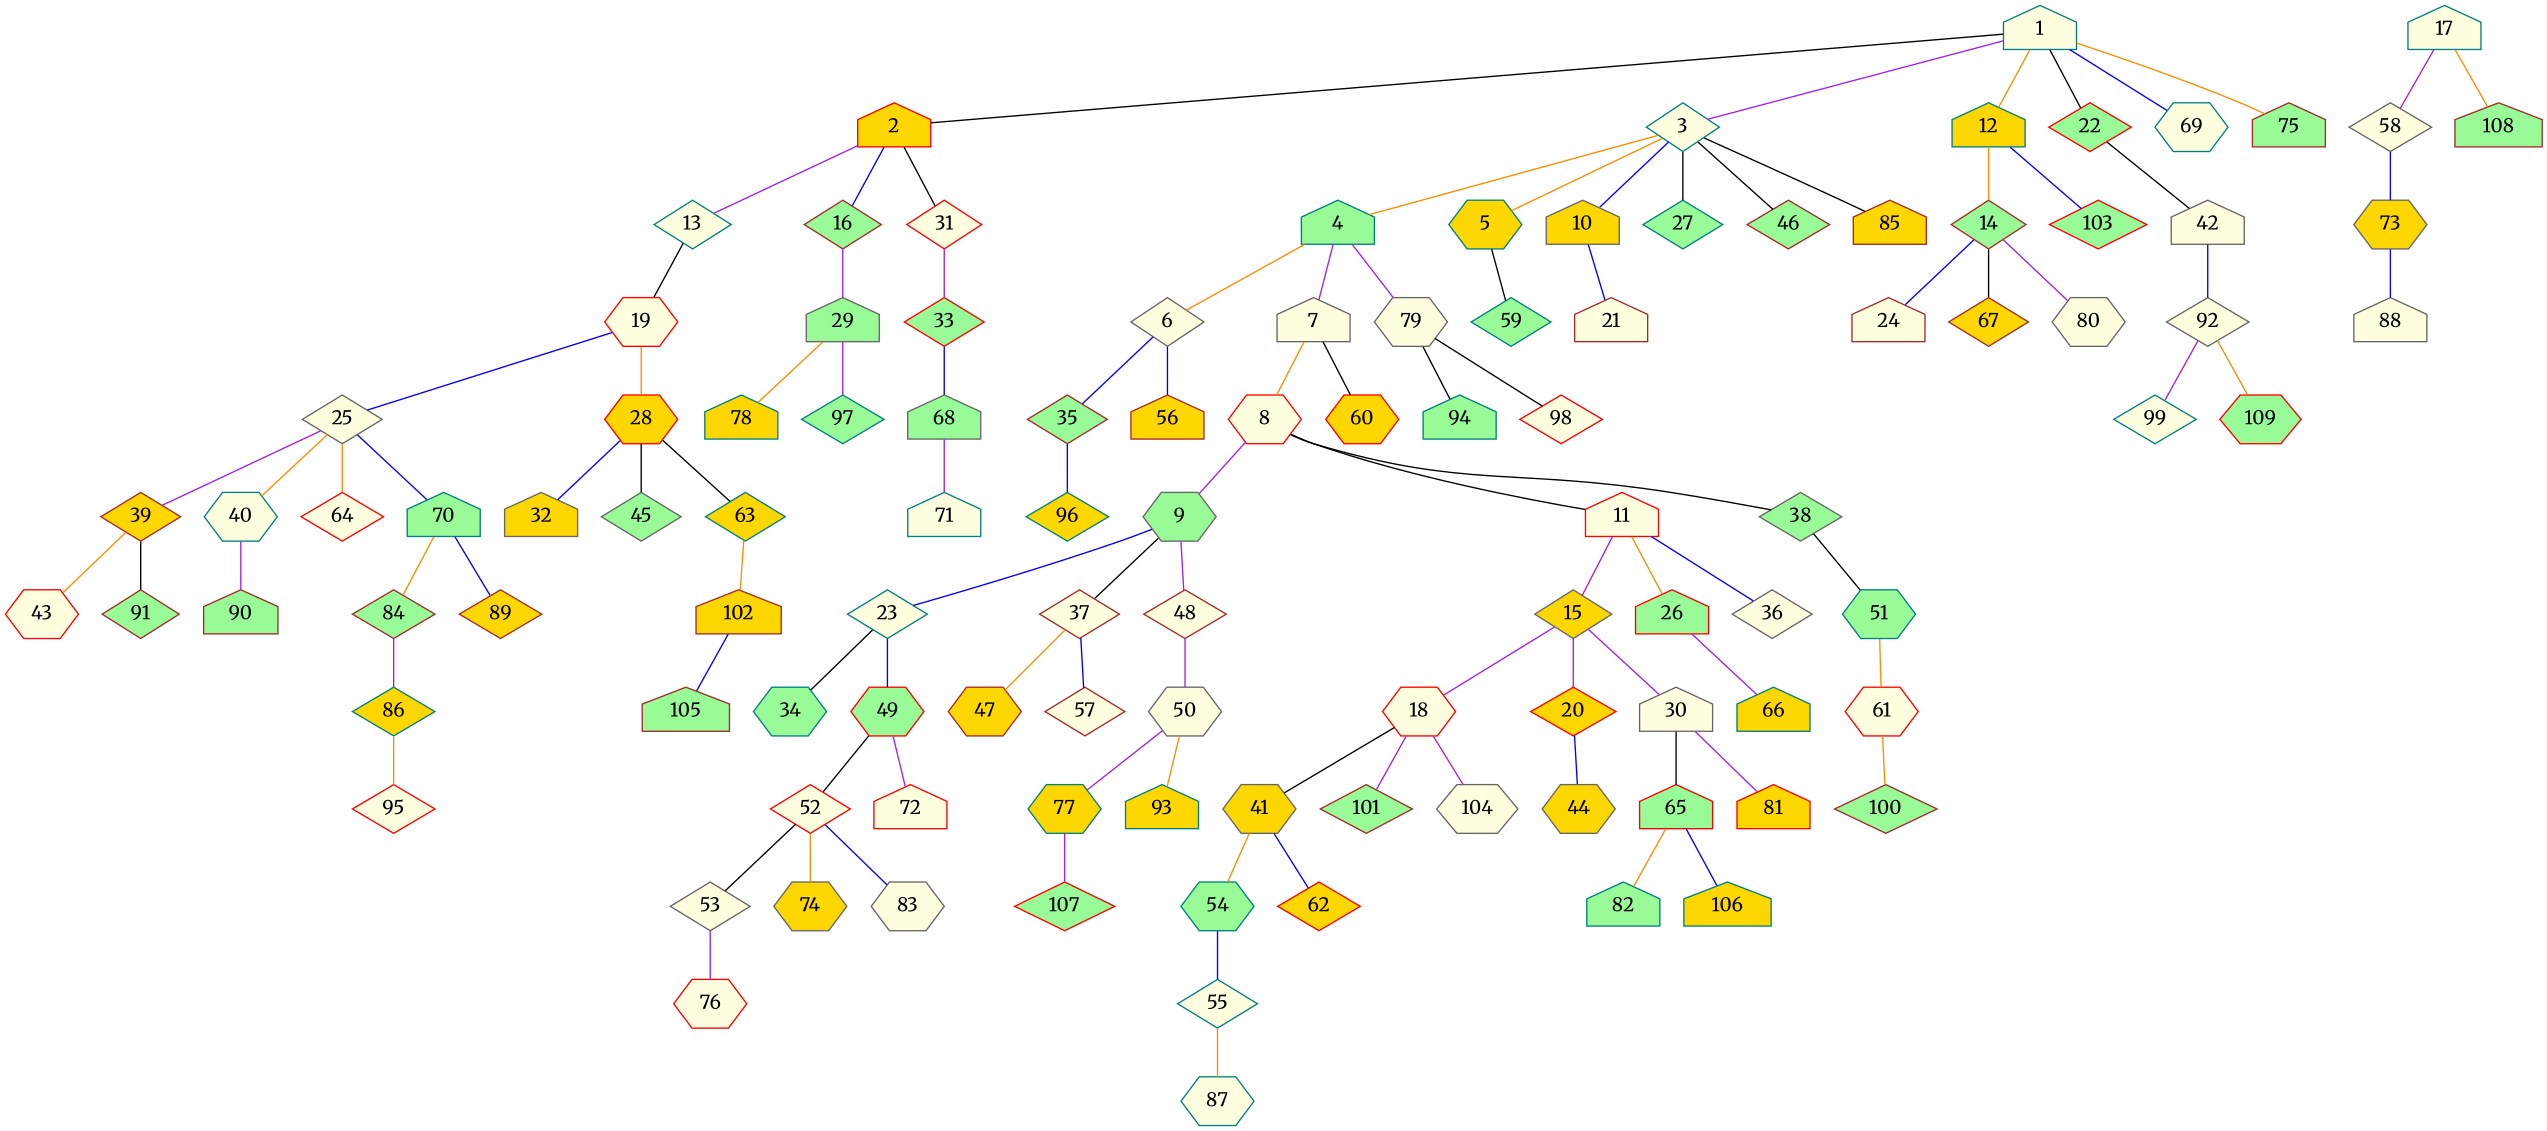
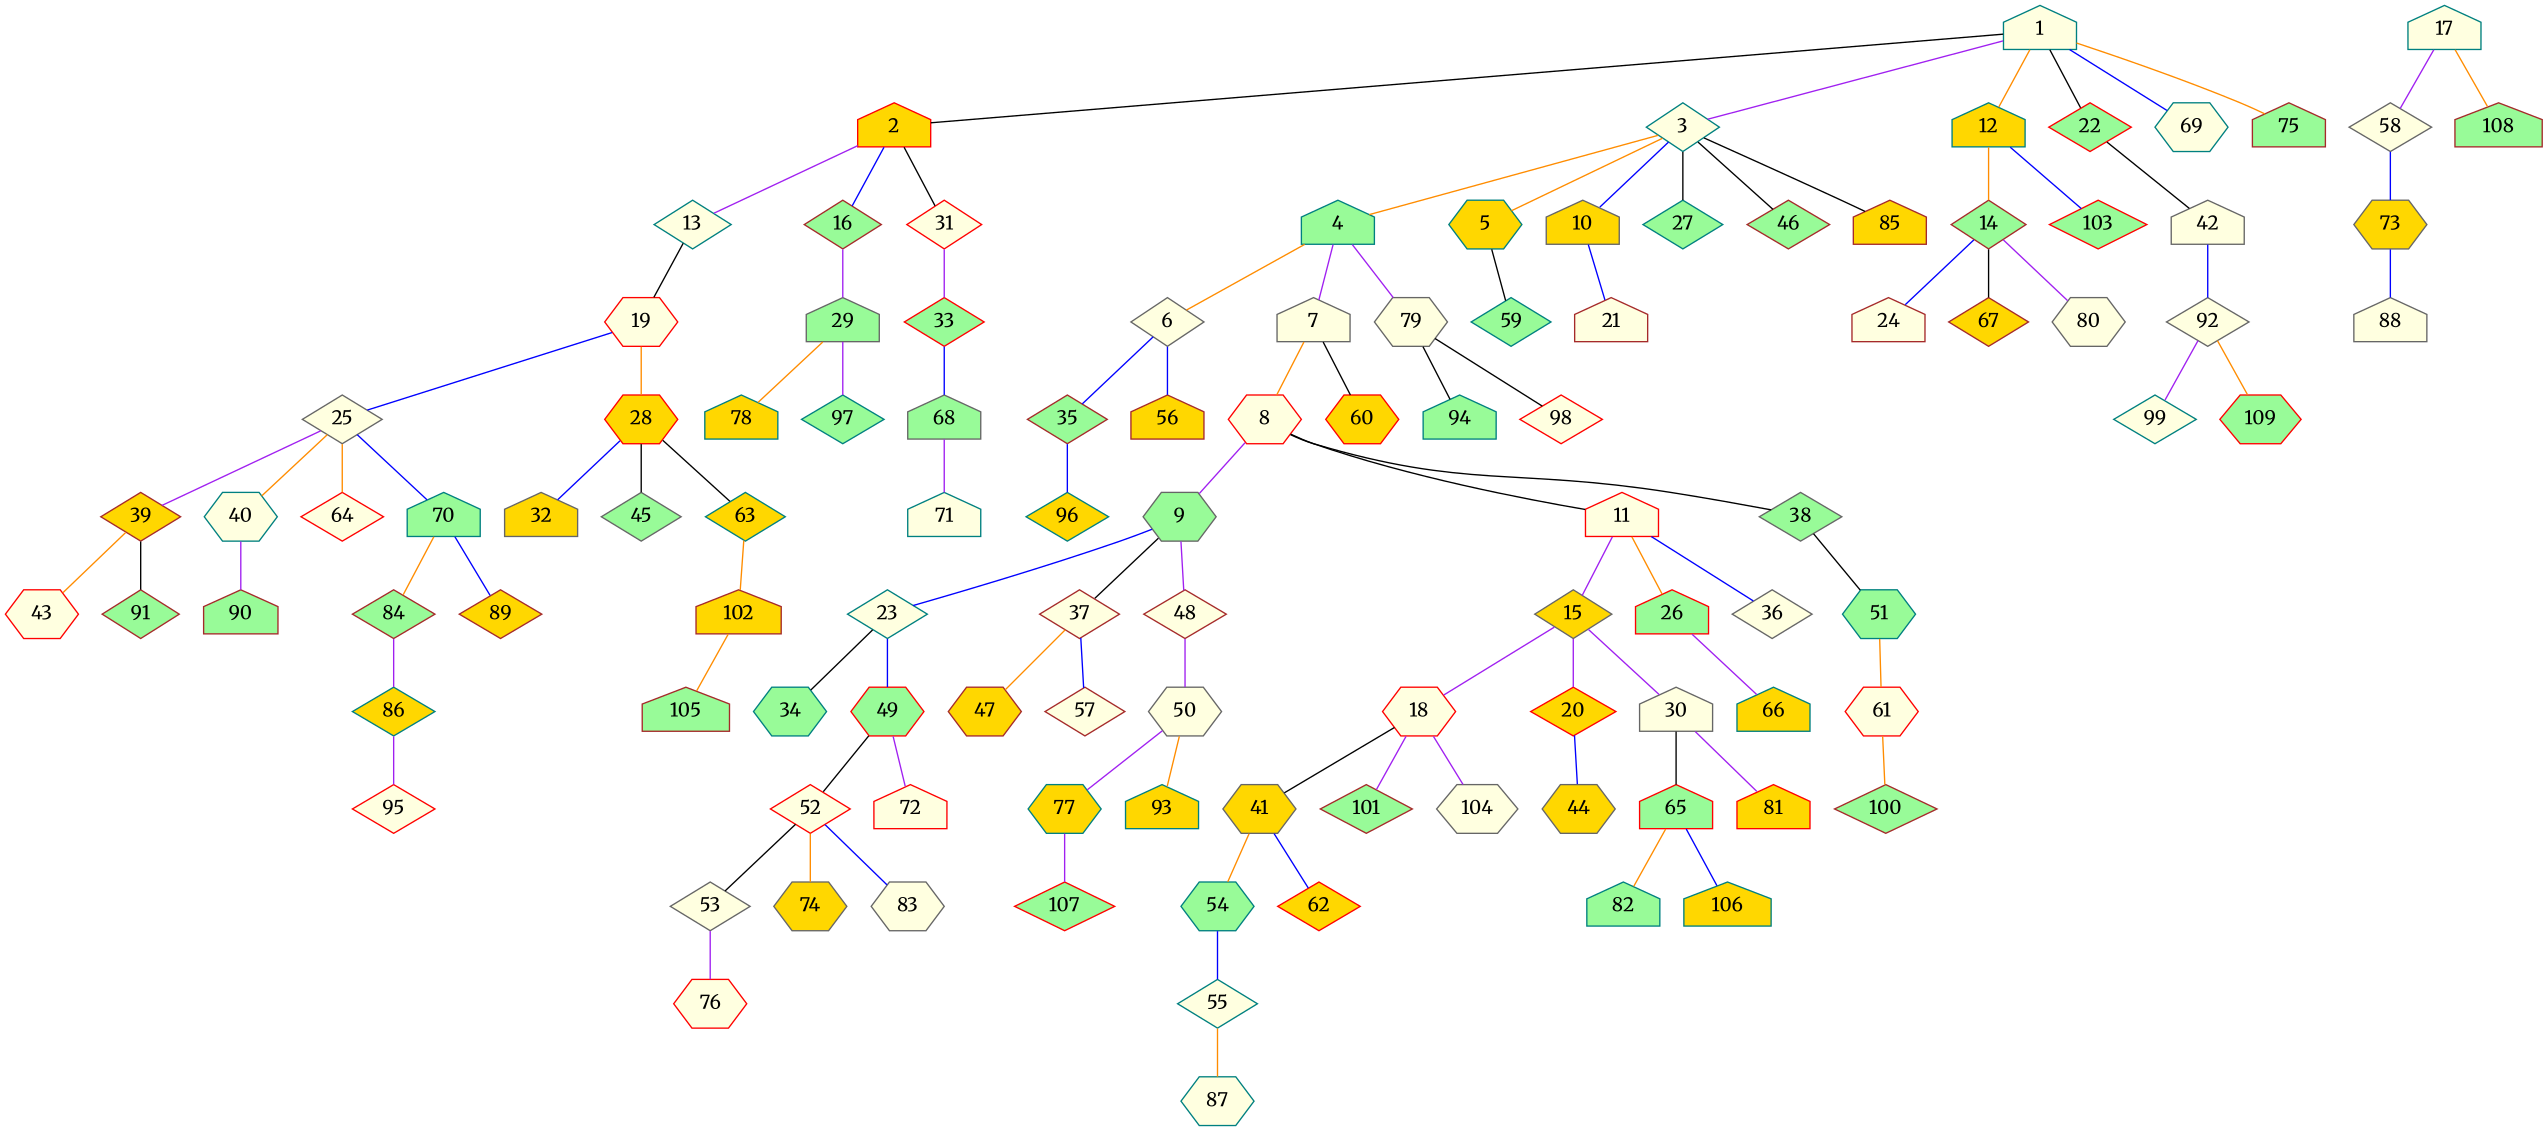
(712, 663) -> (712, 663)
(394, 760) -> (394, 760)
